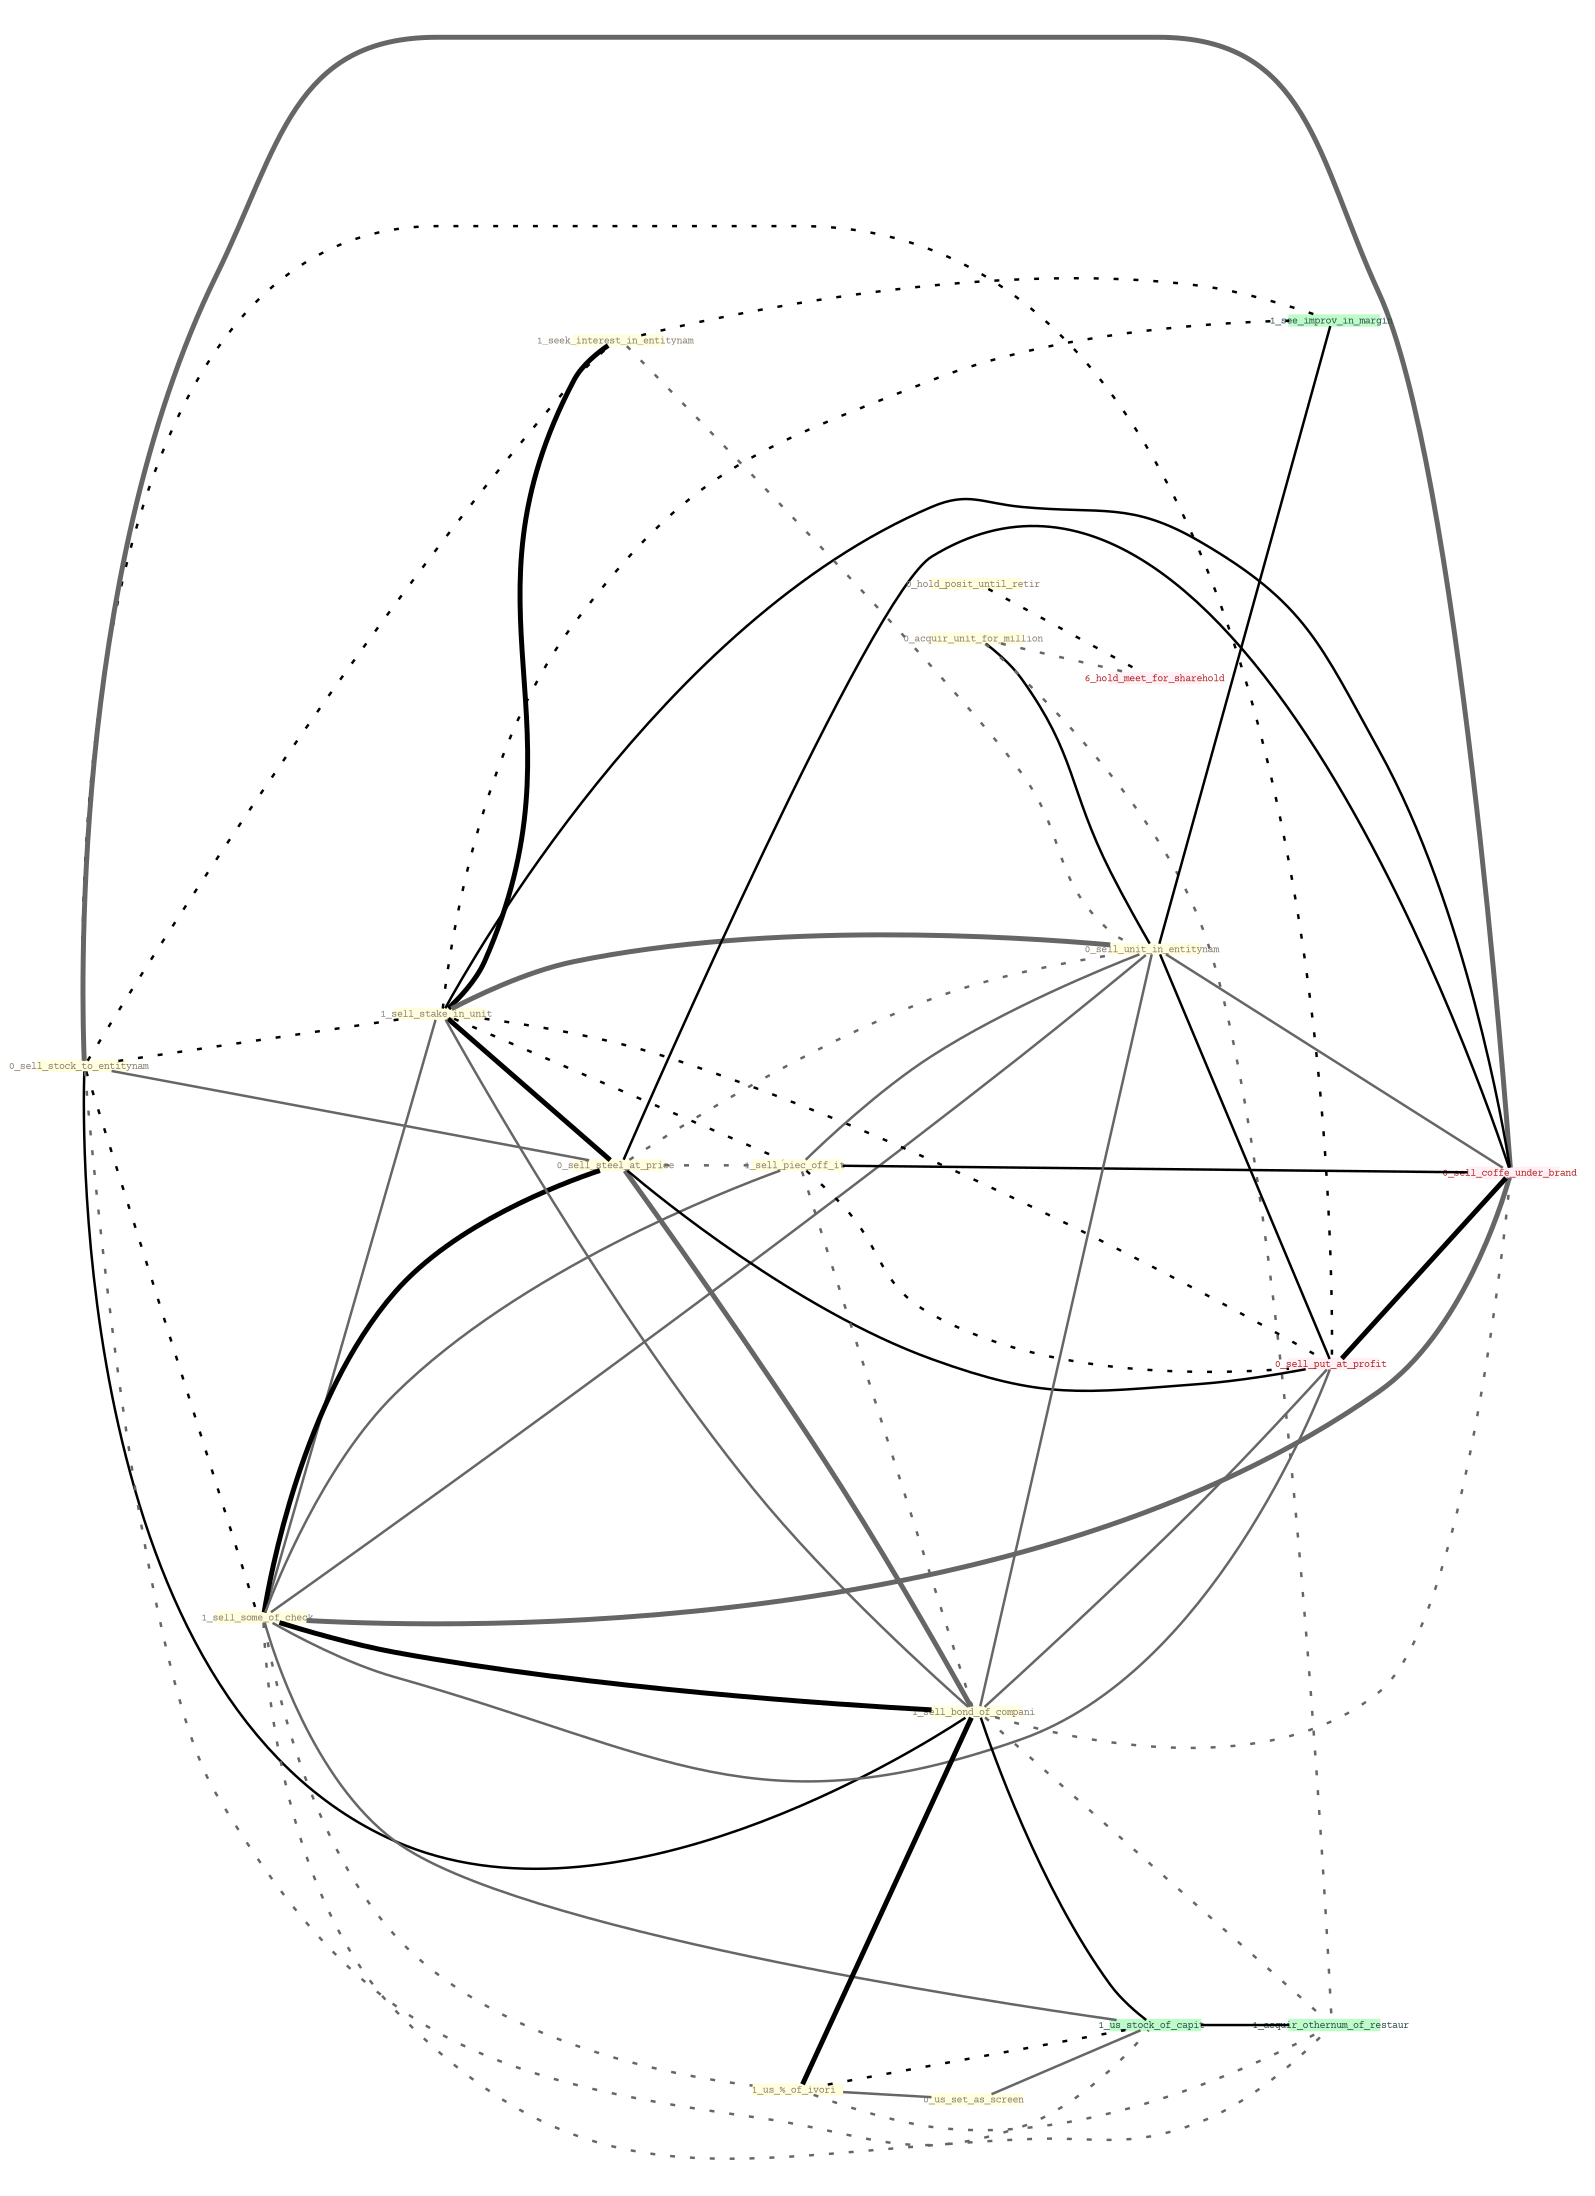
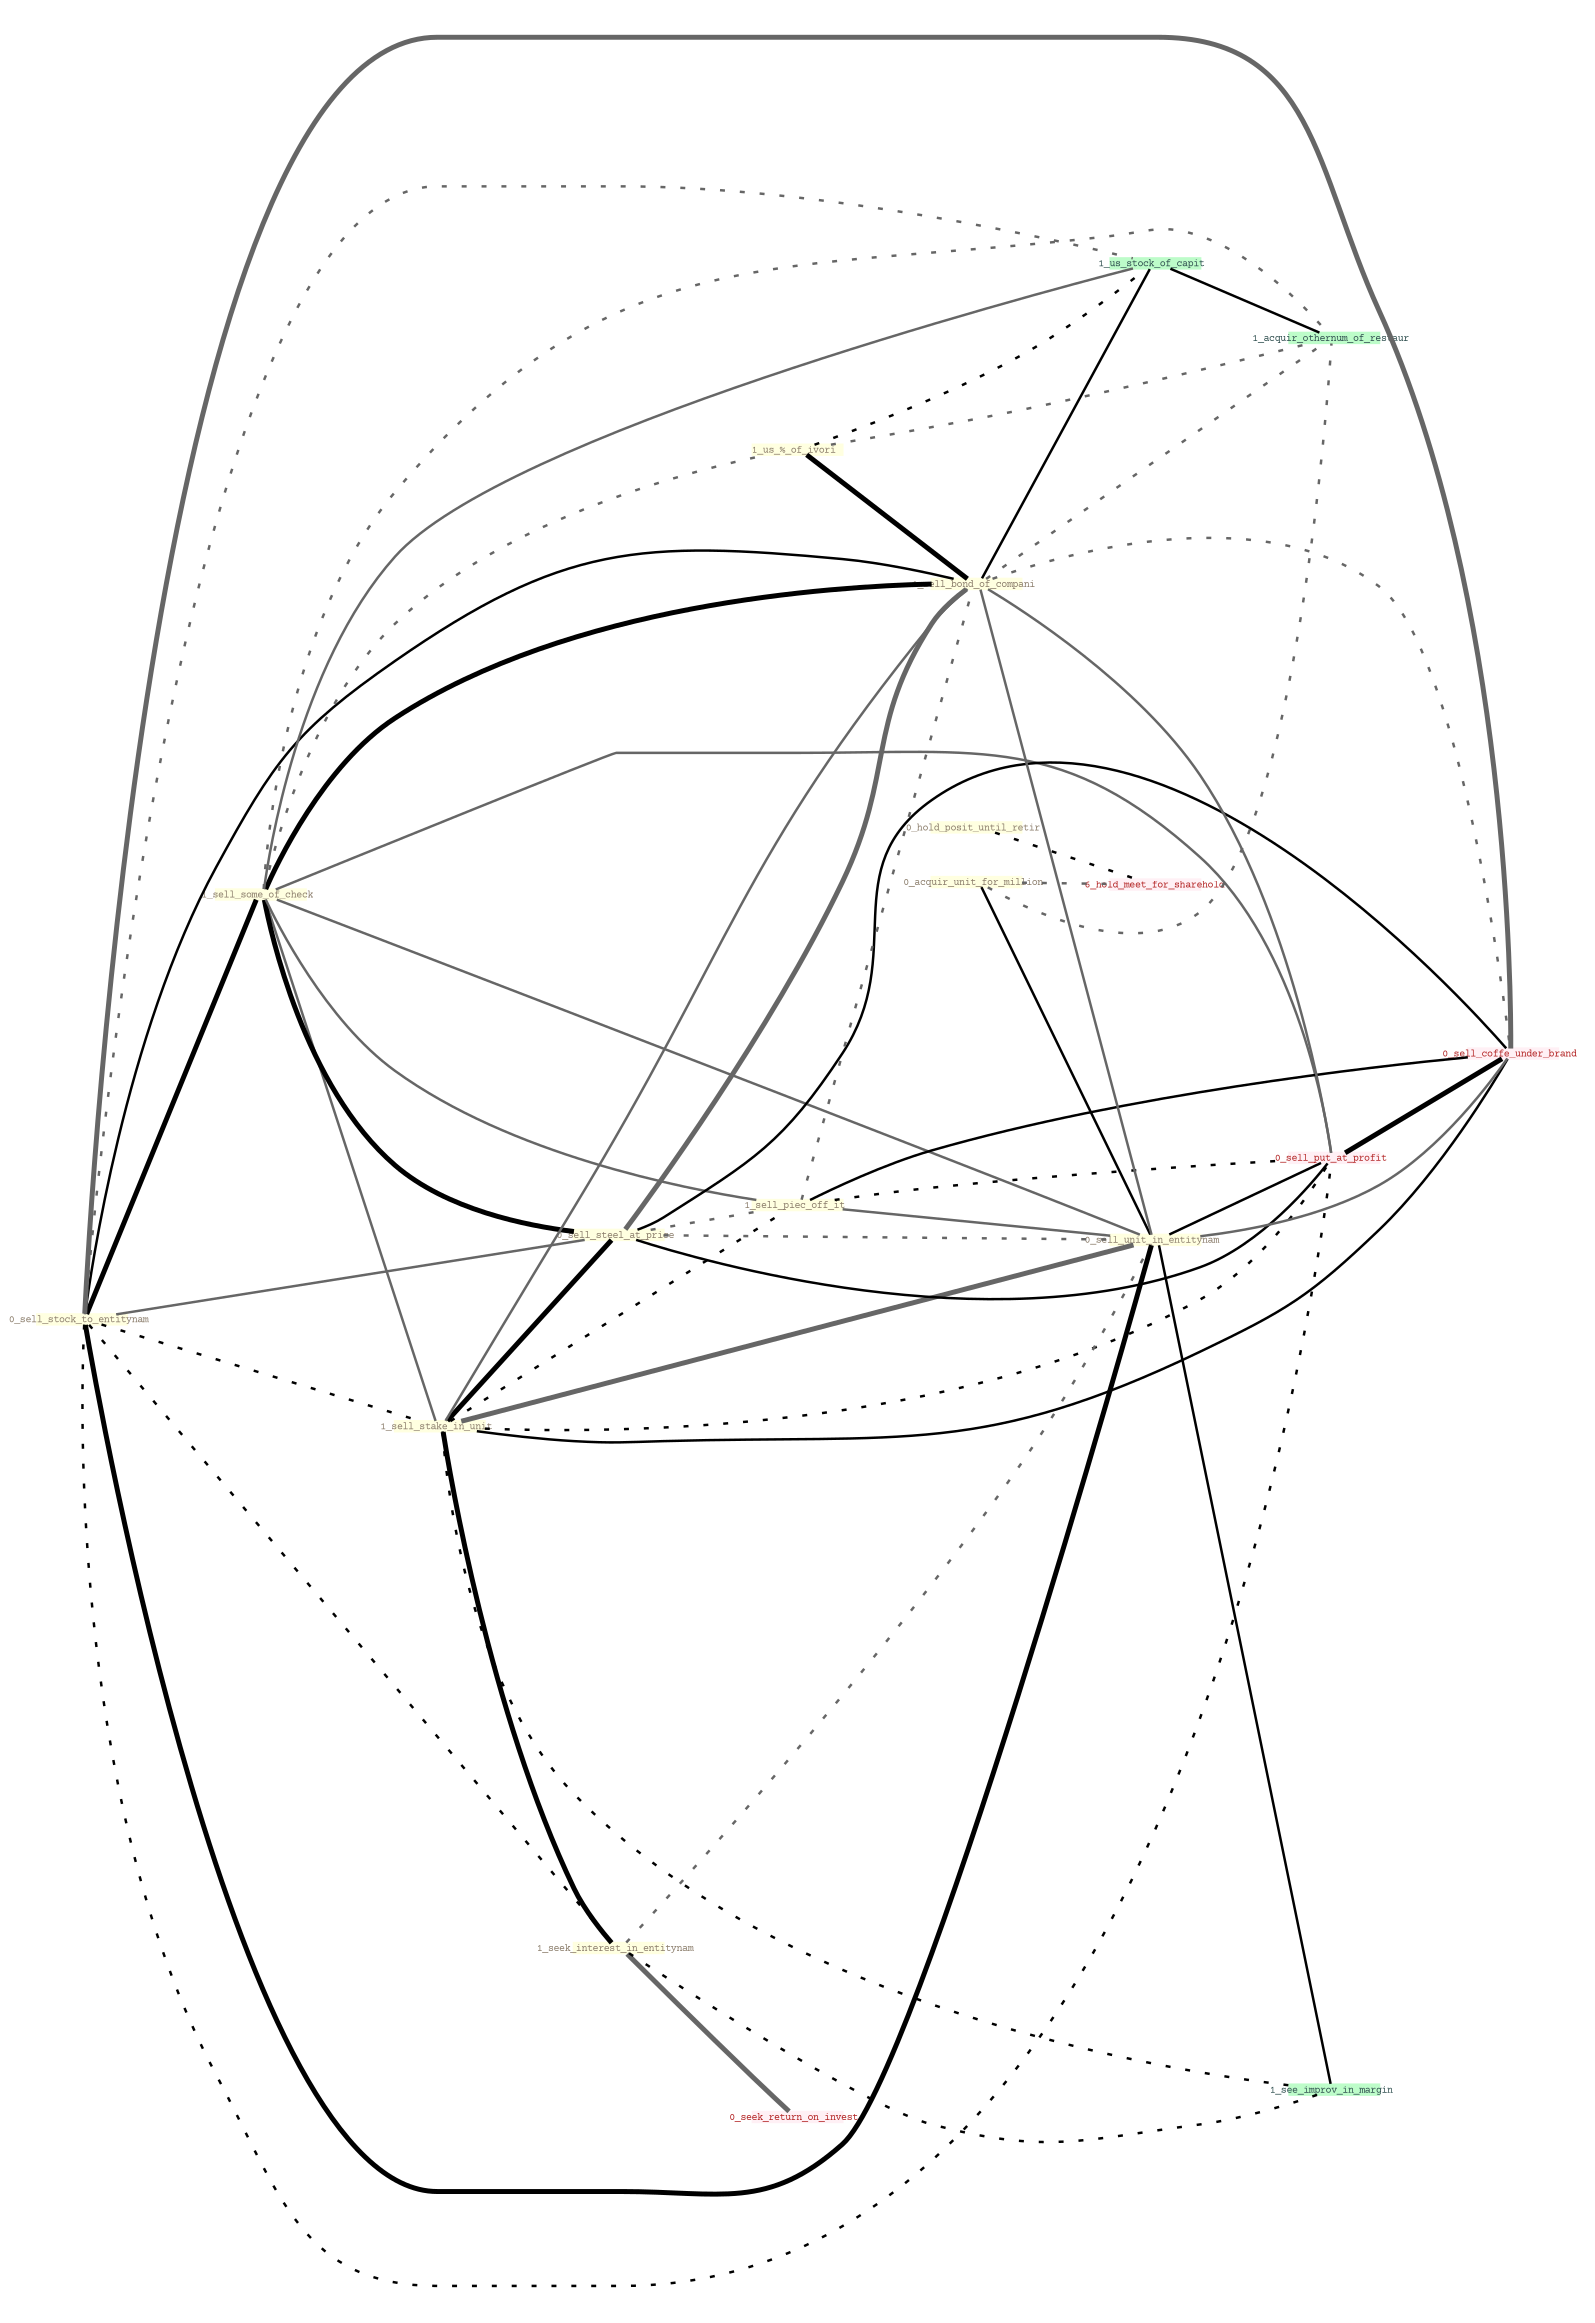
(171, 1342) -> (171, 1107)
(986, 1560) -> none
(976, 2100) -> none
none -> (798, 2117)
none -> (640, 2192)
